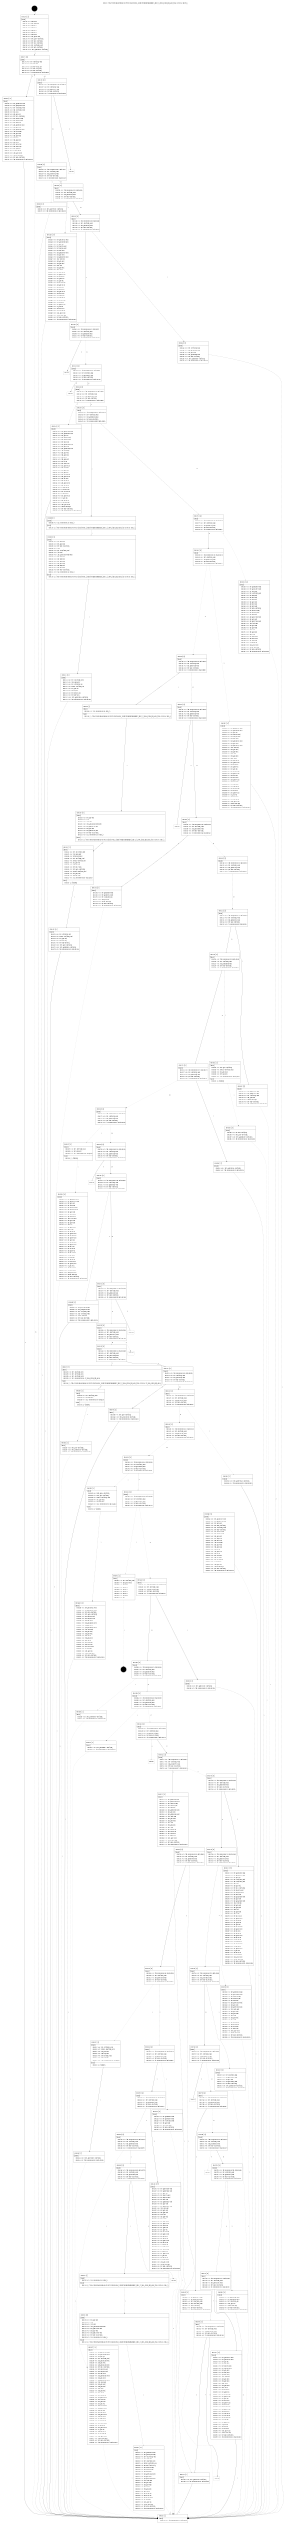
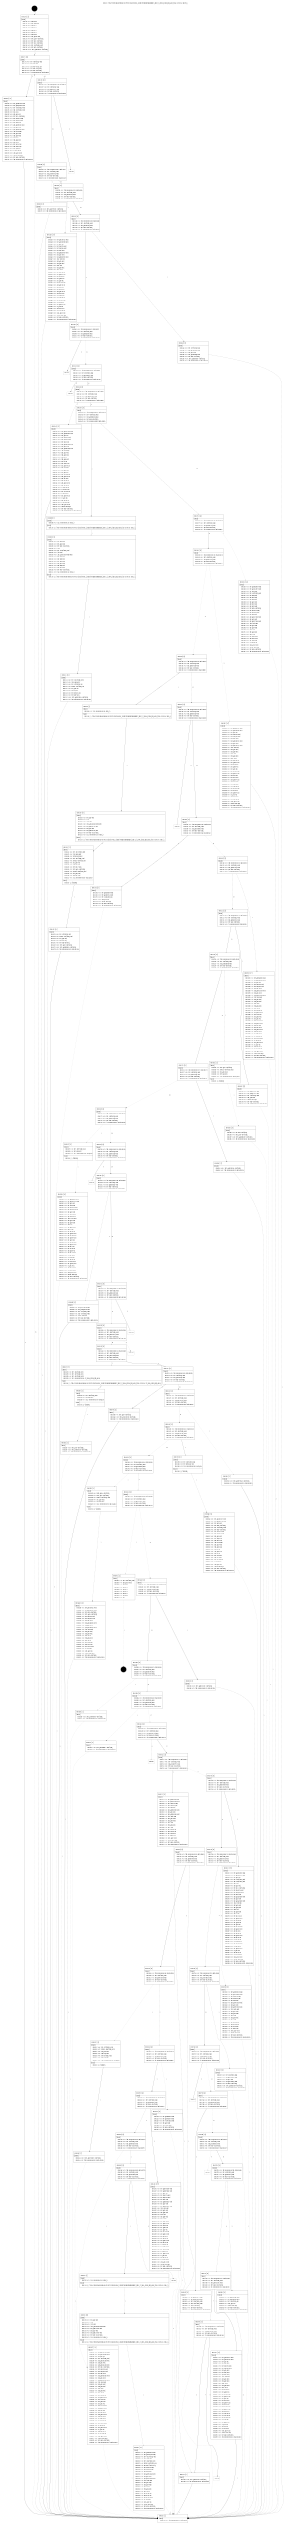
none -> (259, 1016)
none -> (188, 1464)
